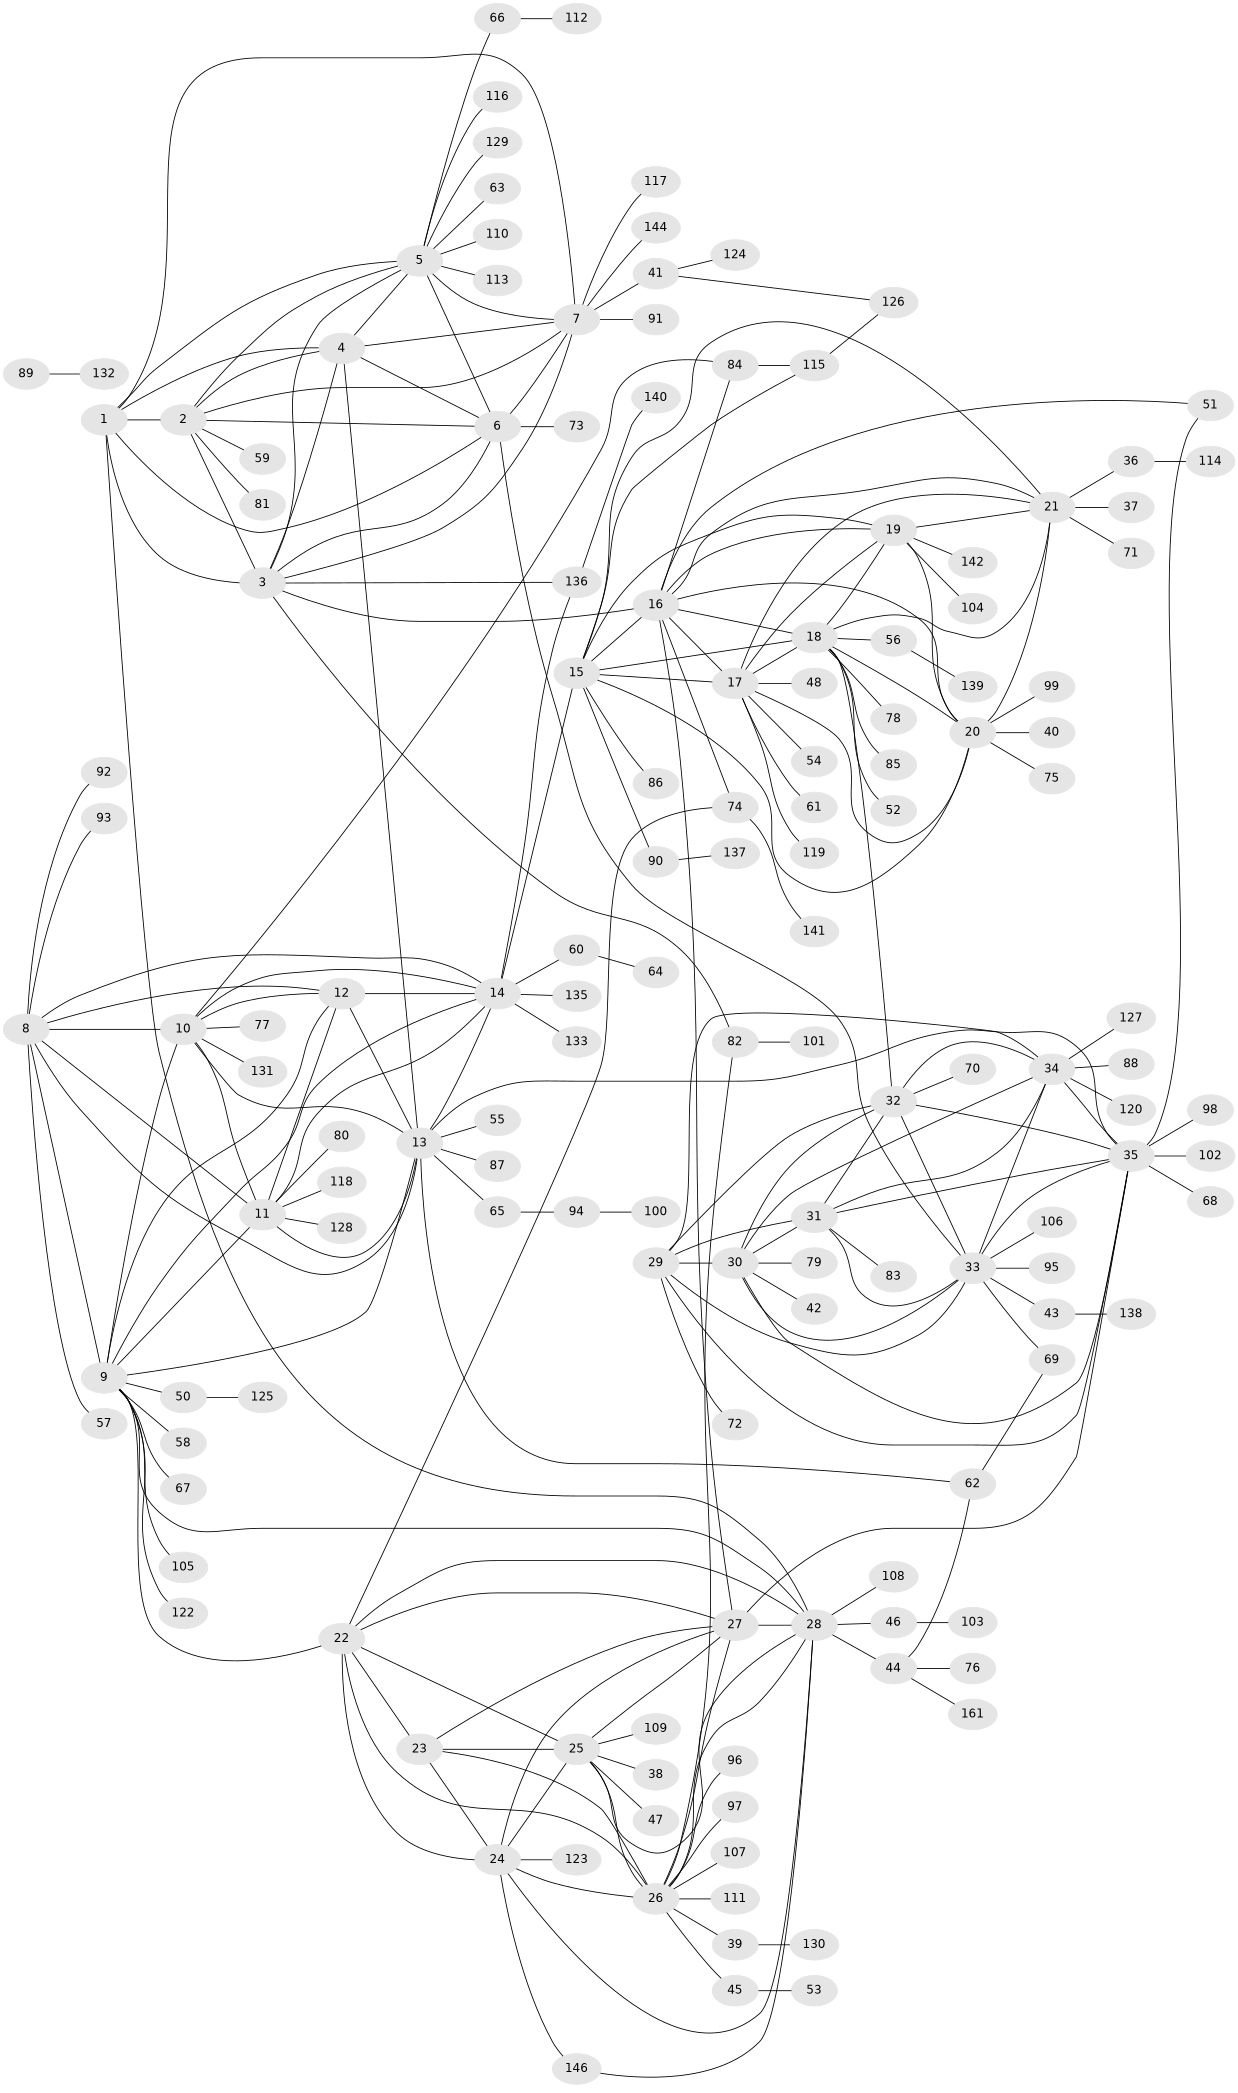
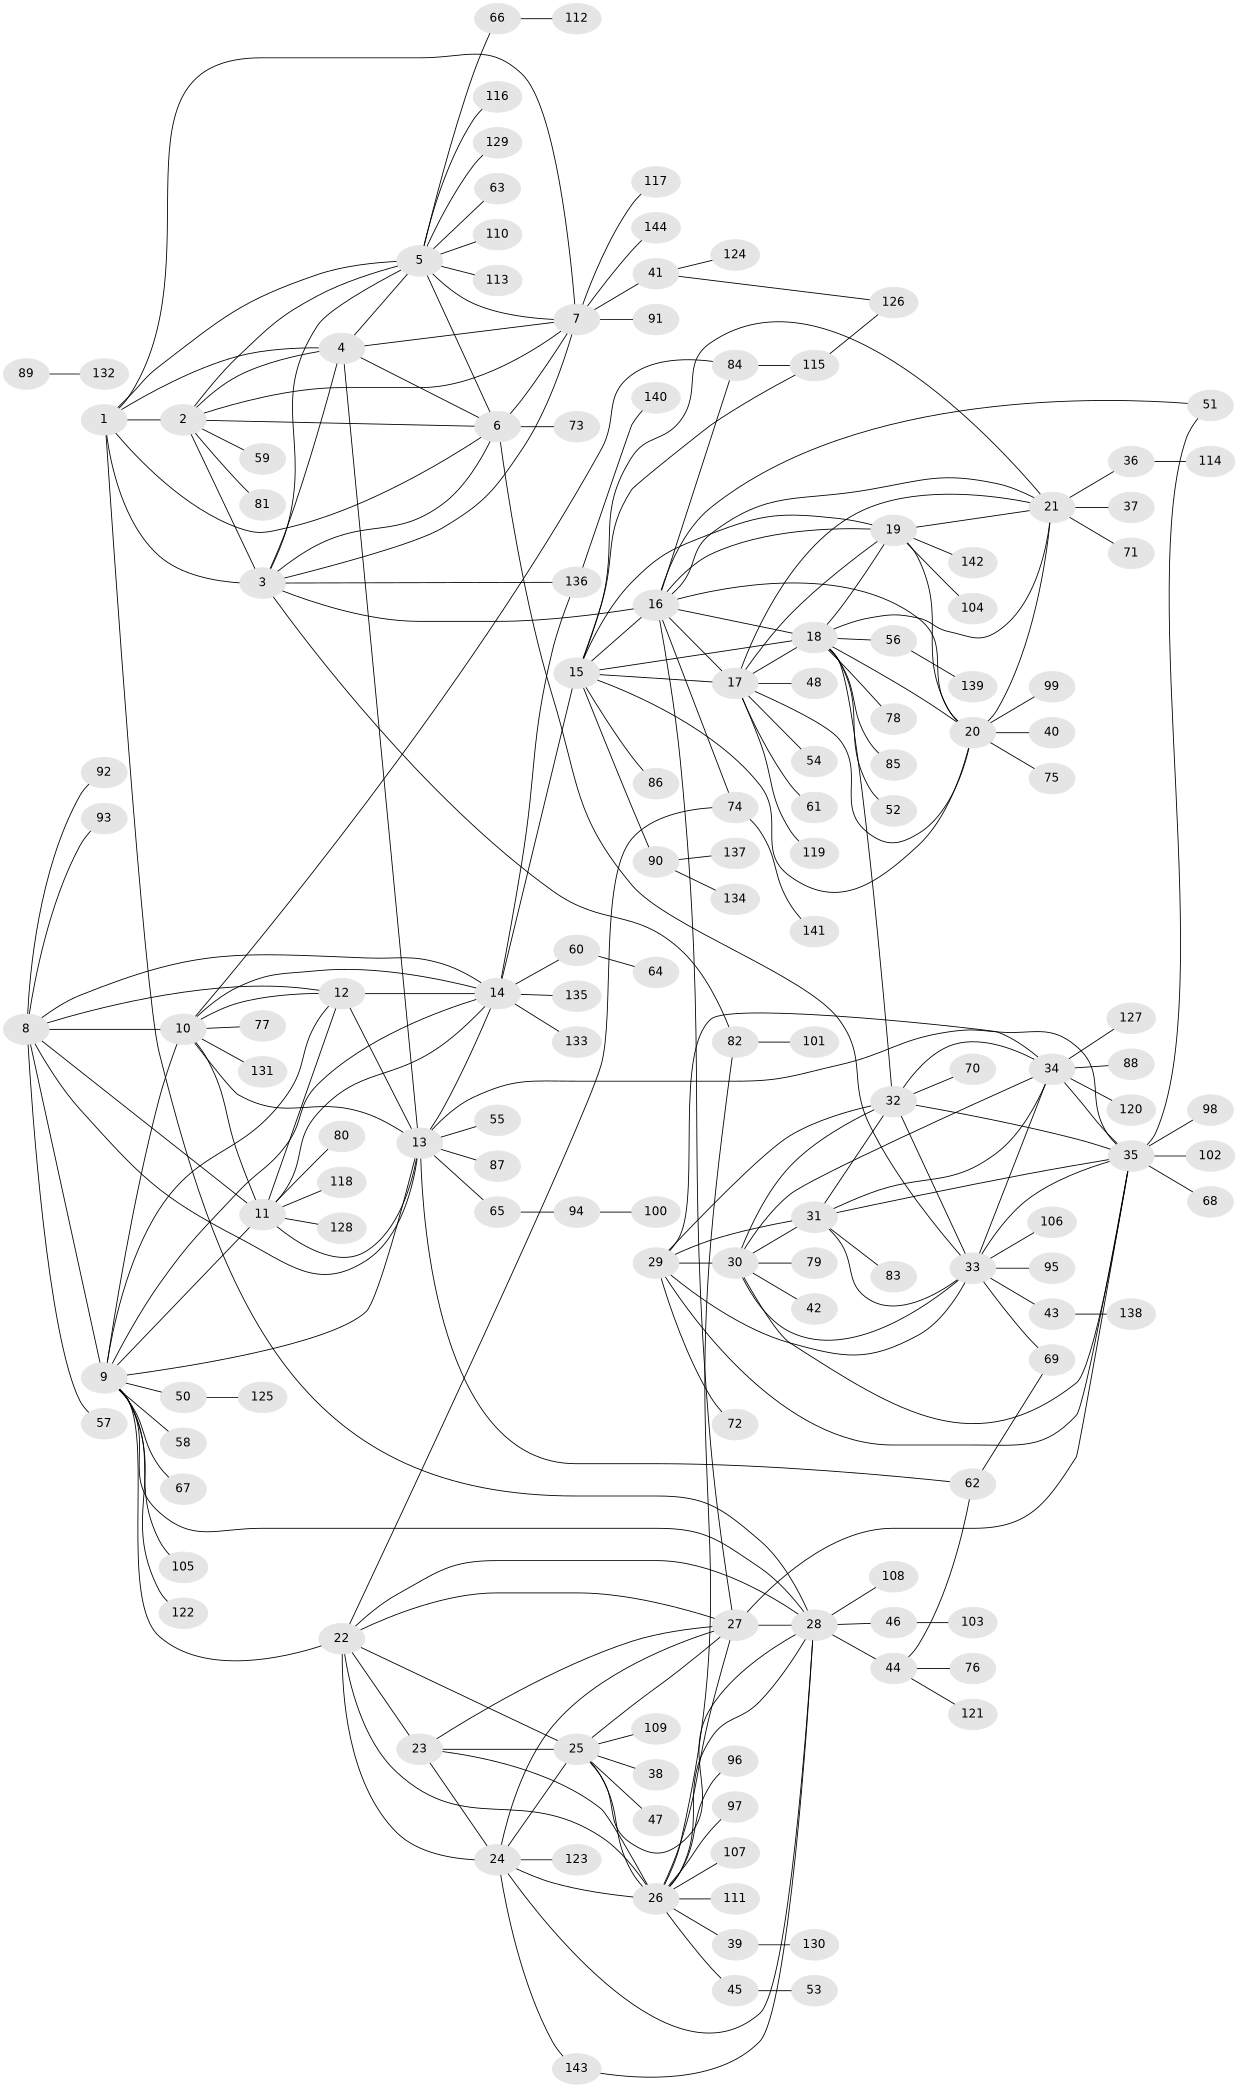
none -> (735, 899)
(973, 1714) -> (973, 1714)
(577, 2069) -> (577, 2069)
